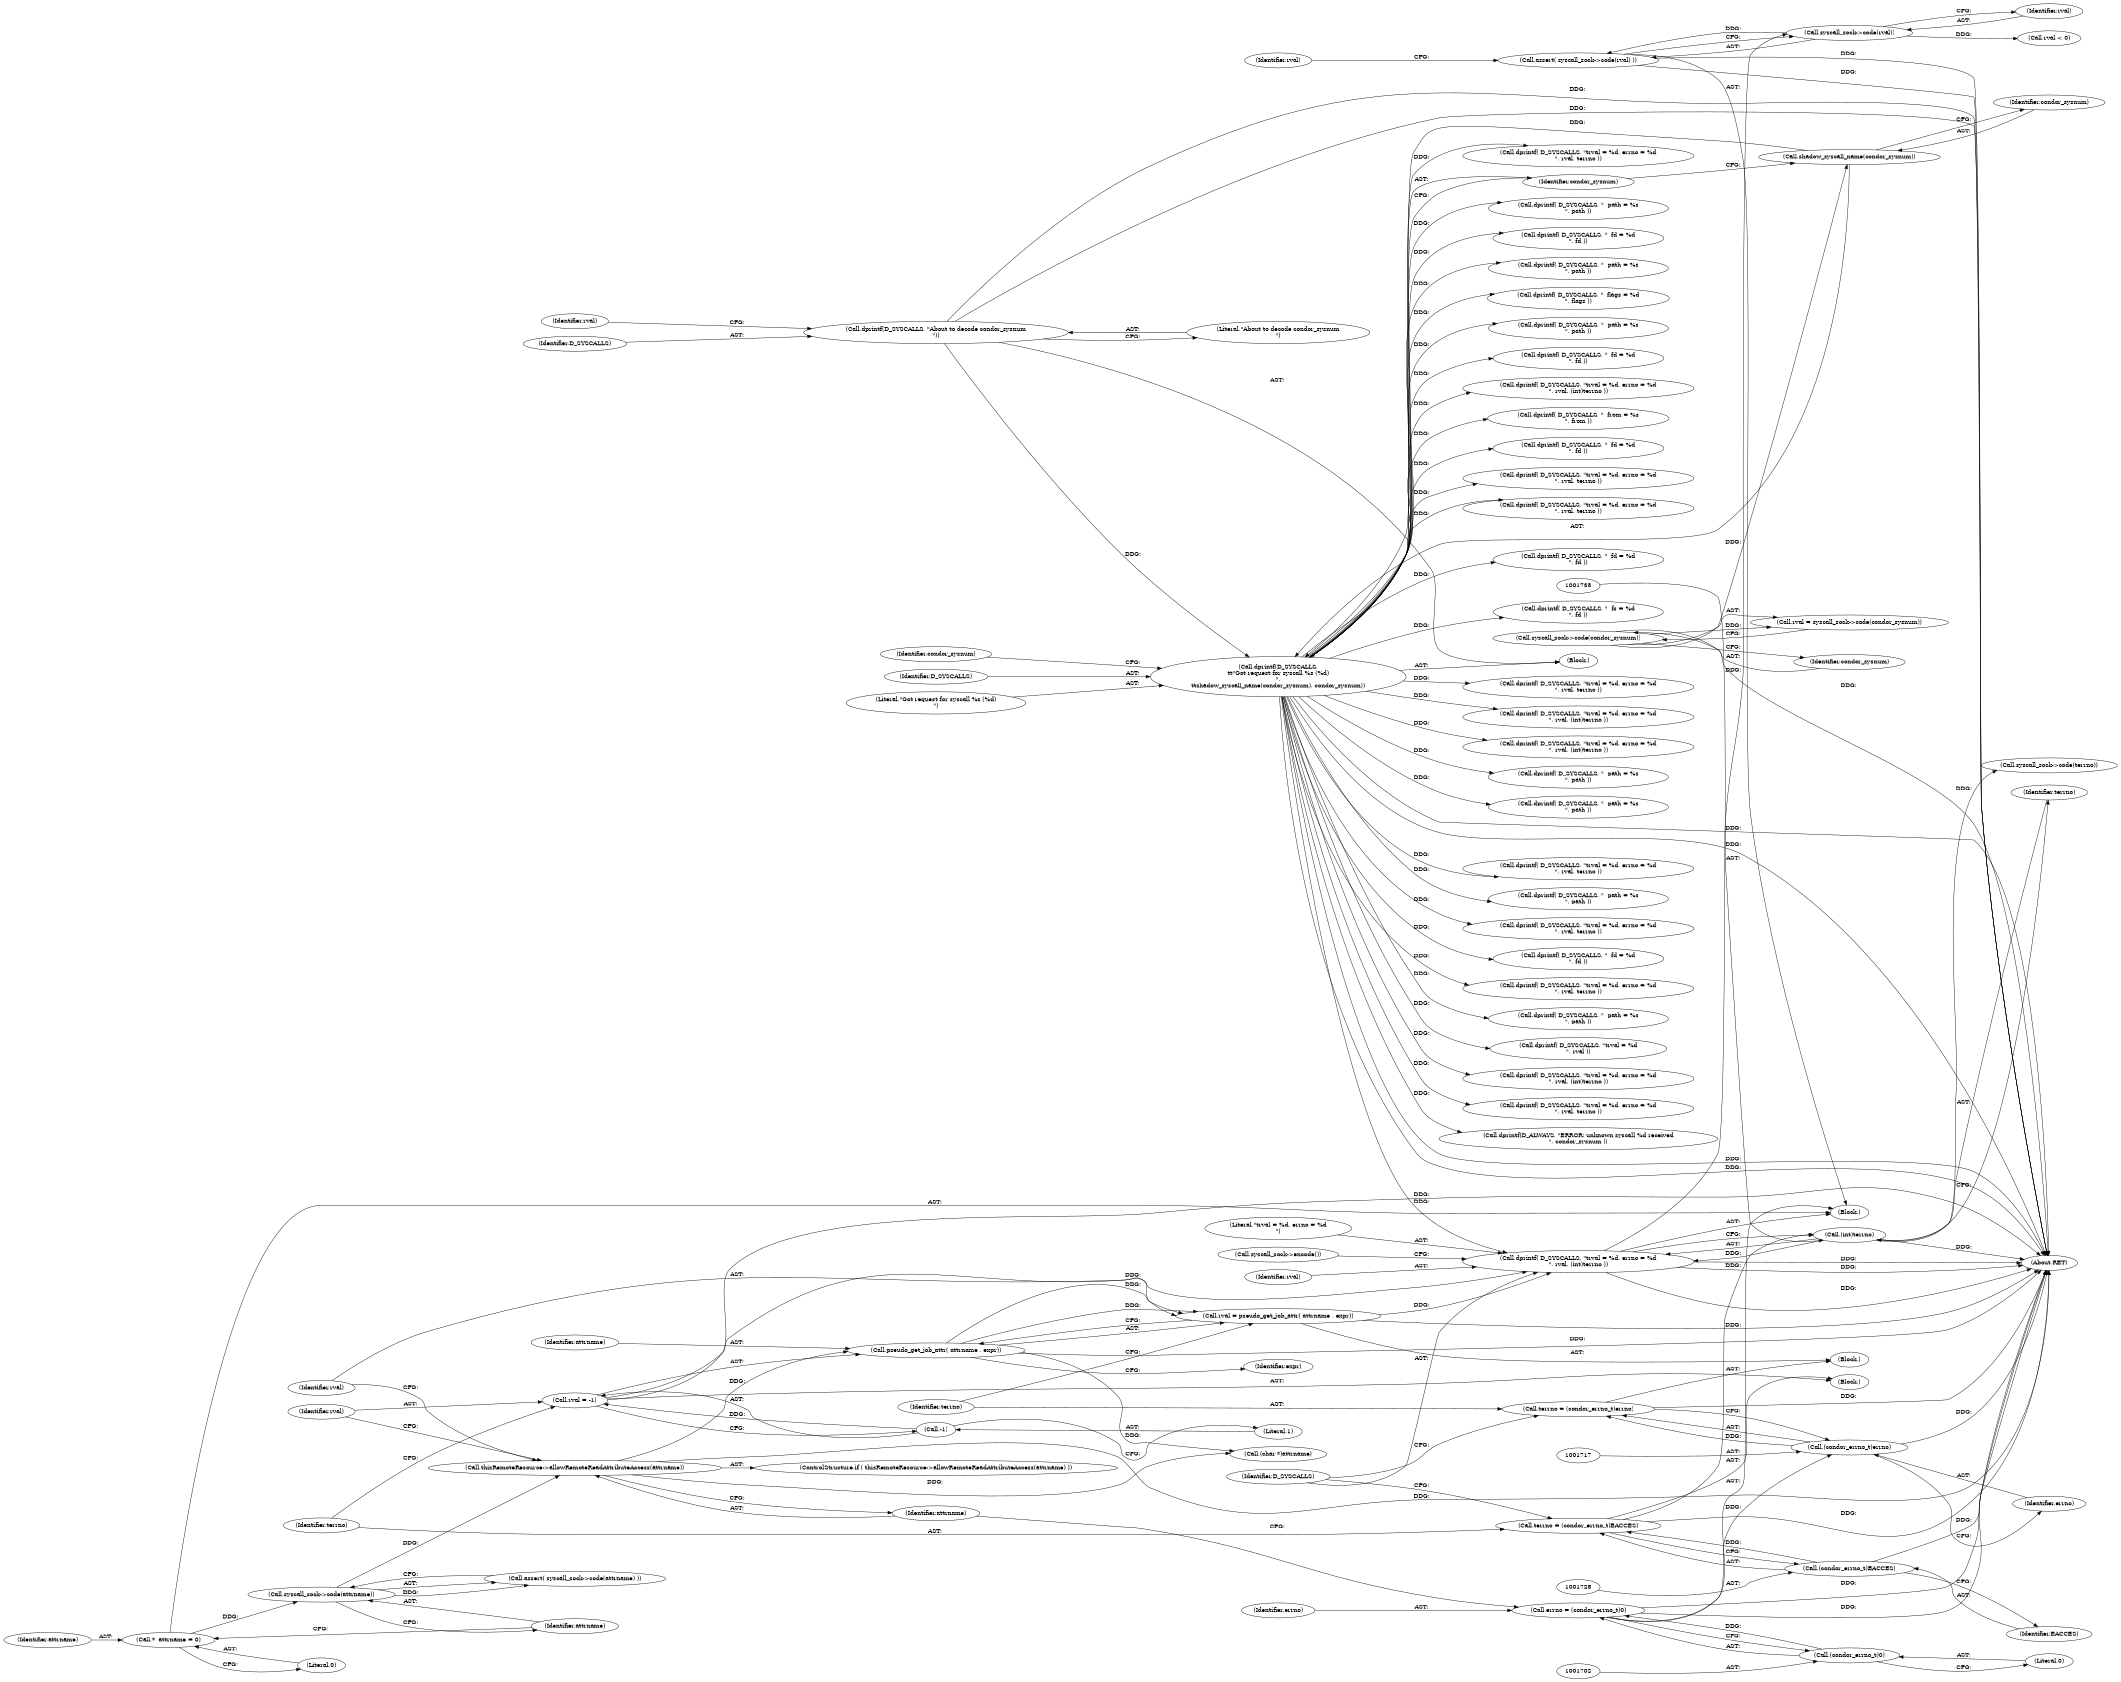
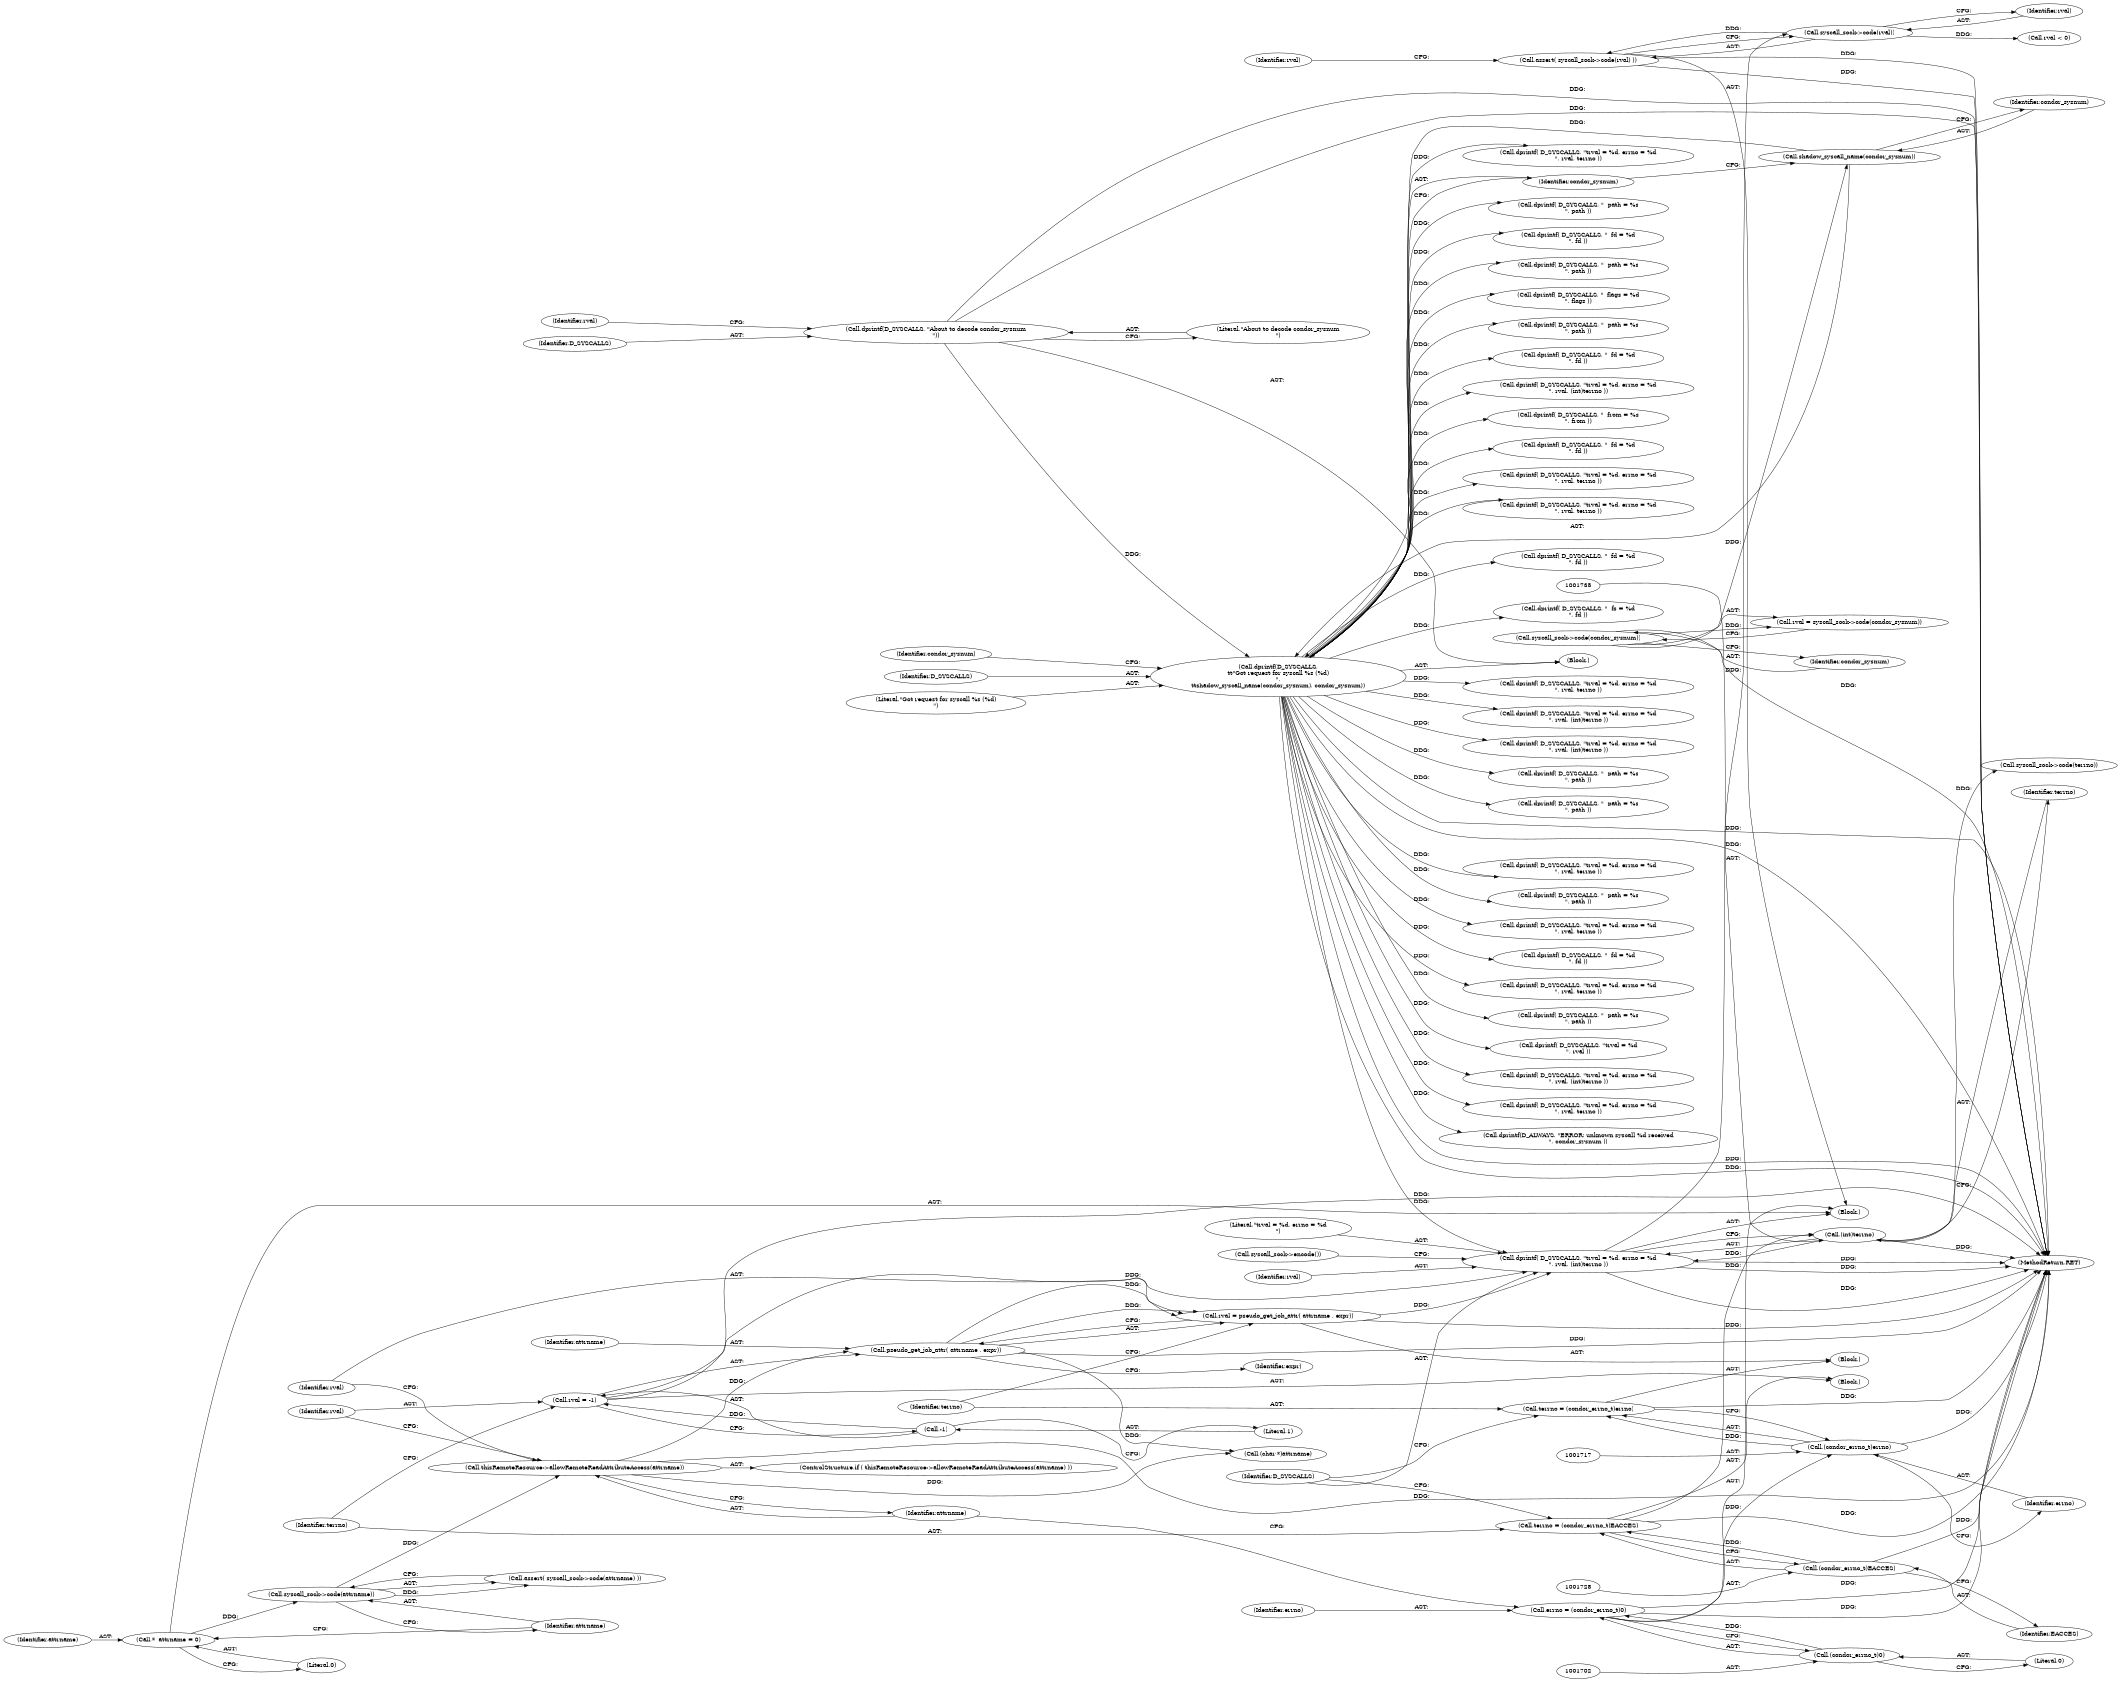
(2049, 1263) -> (2049, 1263)
